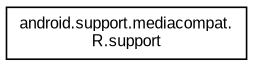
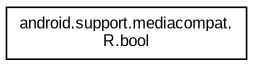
(127, 33) -> (127, 33)
